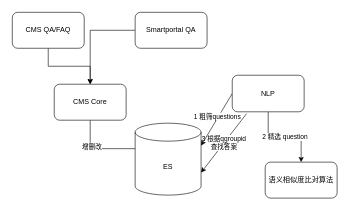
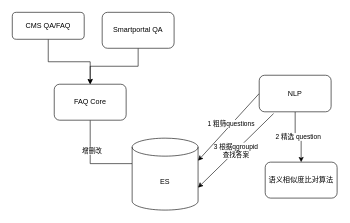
(48, 30) -> (48, 26)
(171, 30) -> (138, 30)
(269, 94) -> (296, 94)
(90, 102) -> (90, 102)
(168, 159) -> (165, 174)
